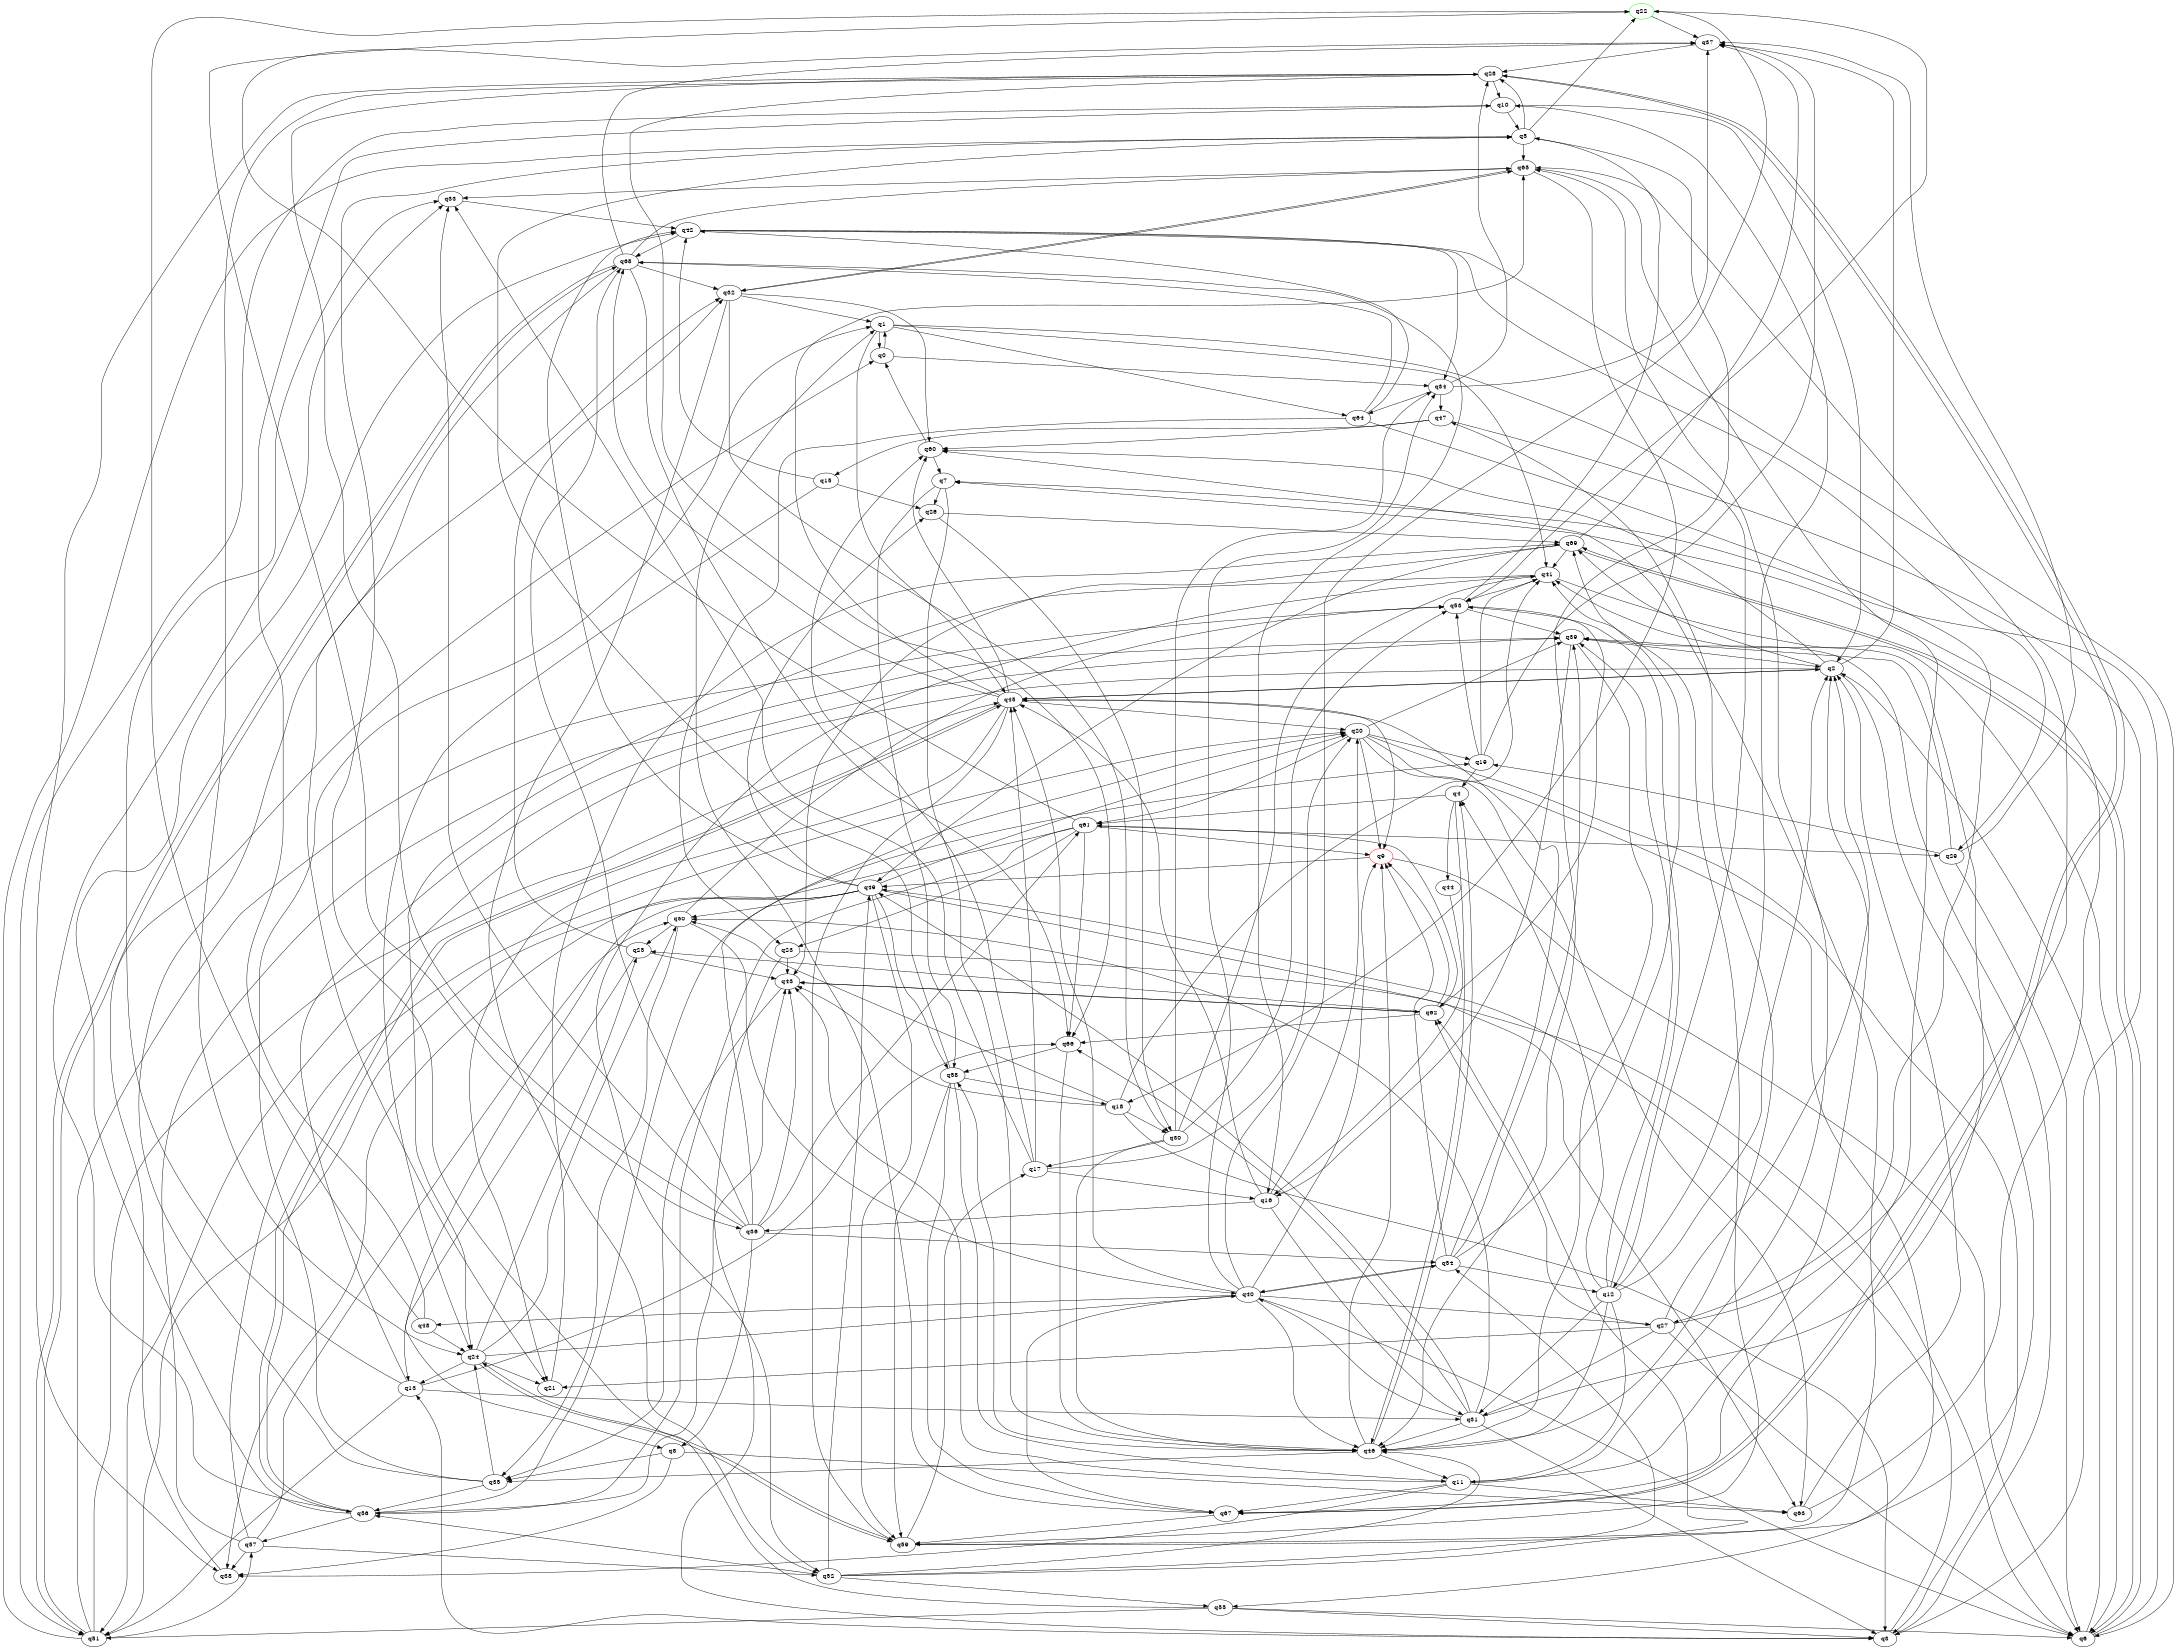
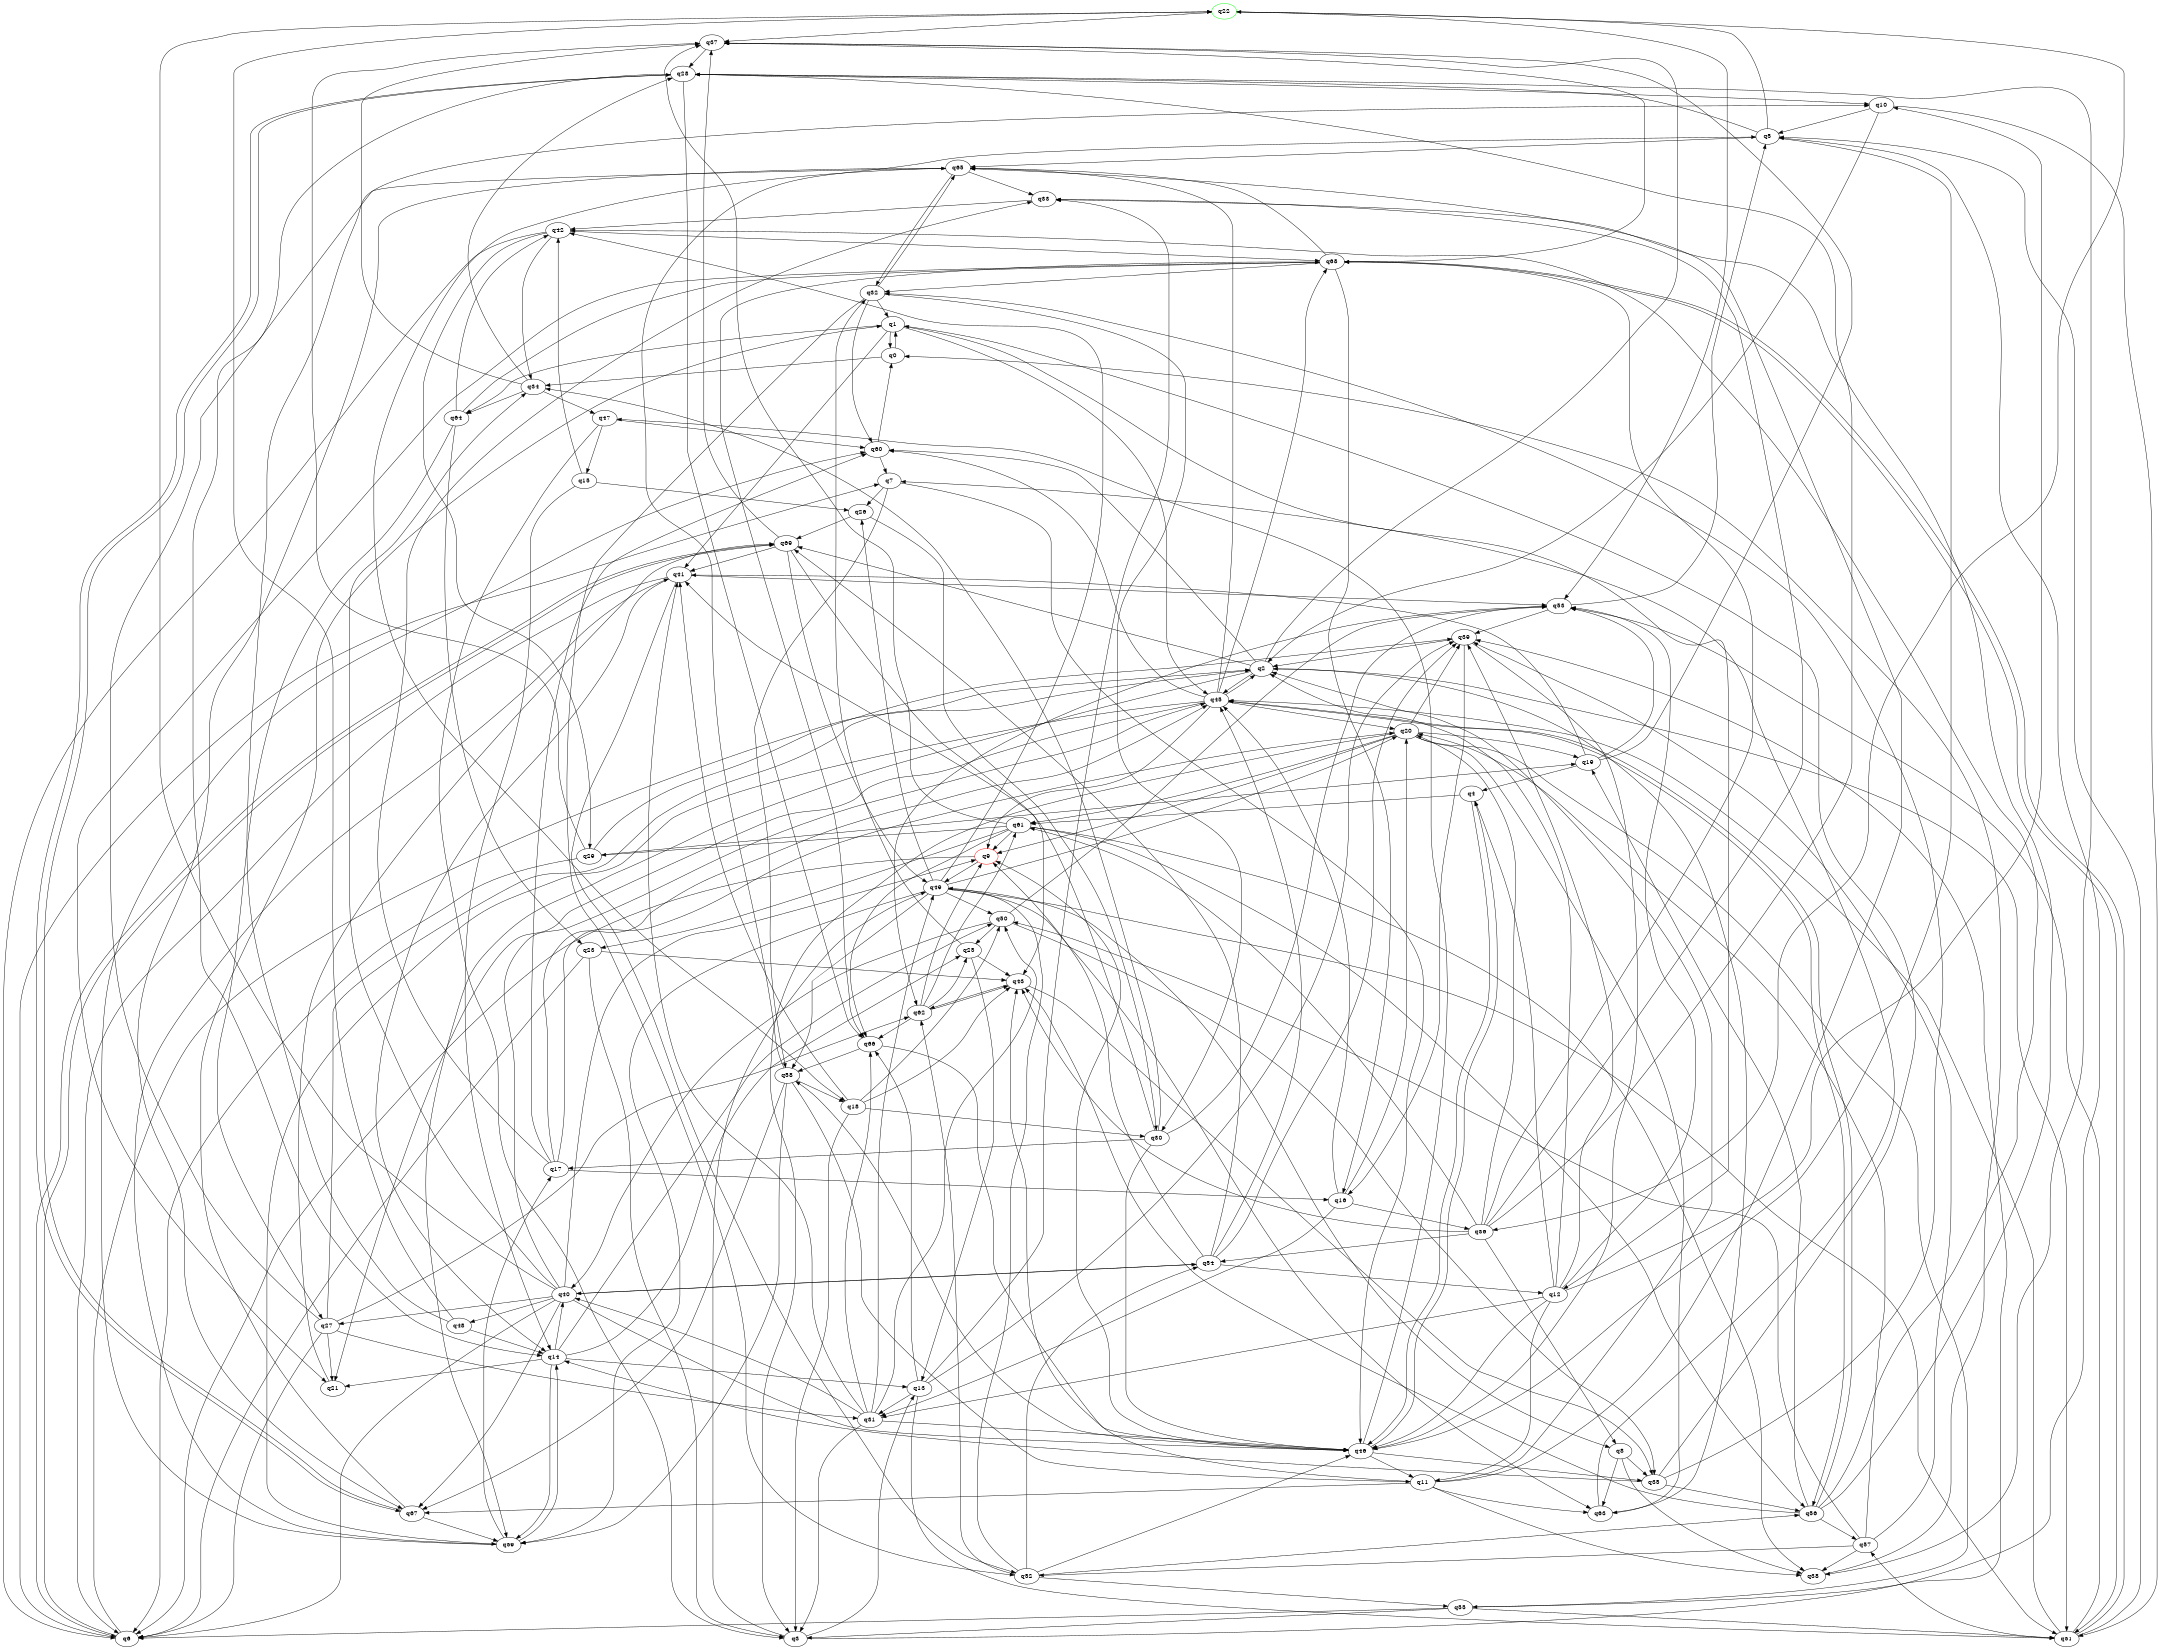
(1448, 888) -> none
(474, 1357) -> (554, 1357)
